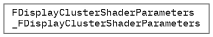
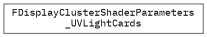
(107, 19) -> (104, 19)
